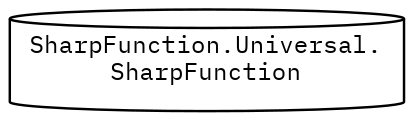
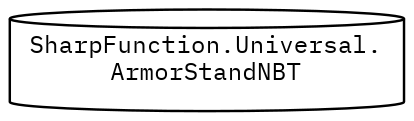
(207, 60) -> (207, 60)
